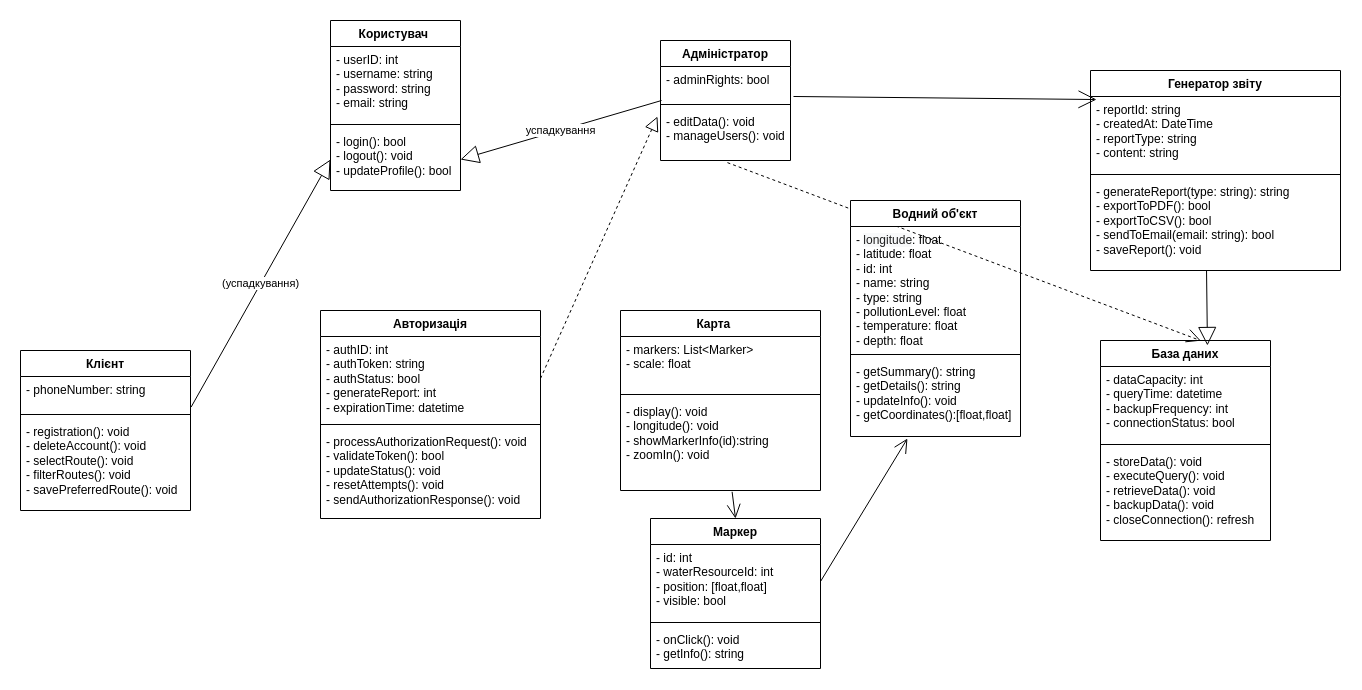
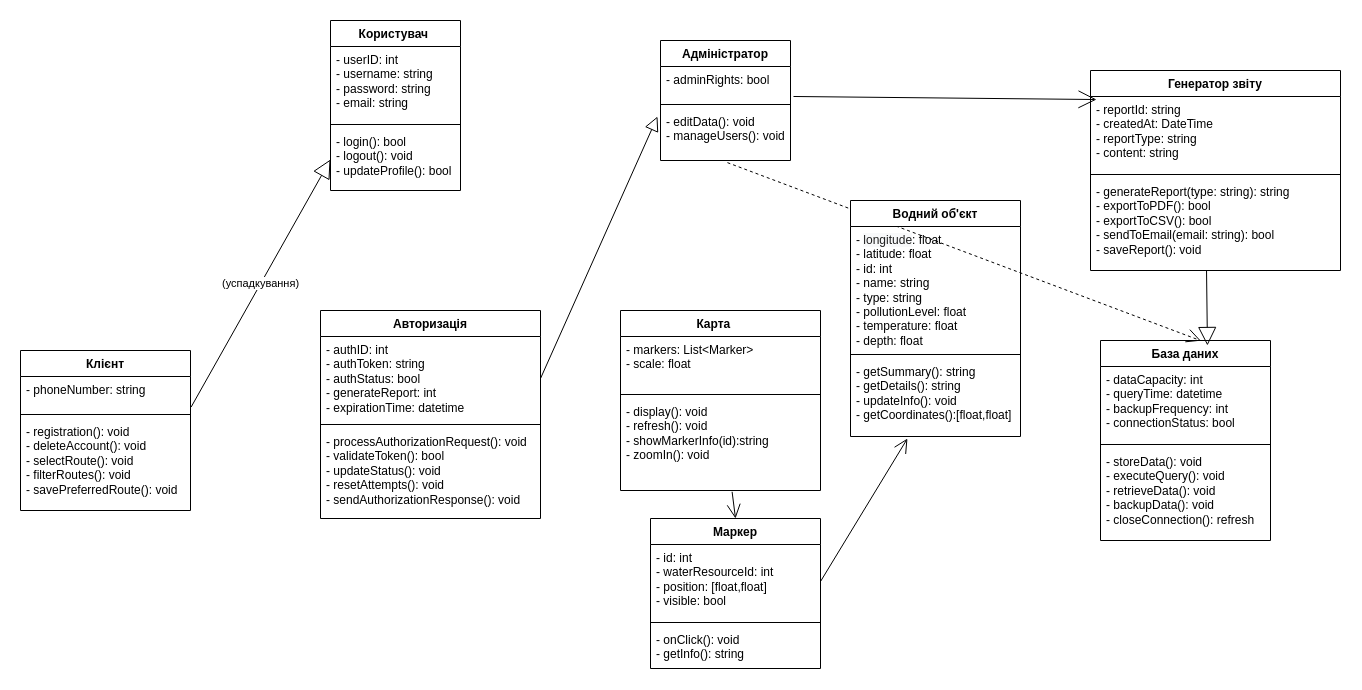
(570, 127) -> none
(597, 253) -> (597, 253)
(711, 434) -> (711, 434)
